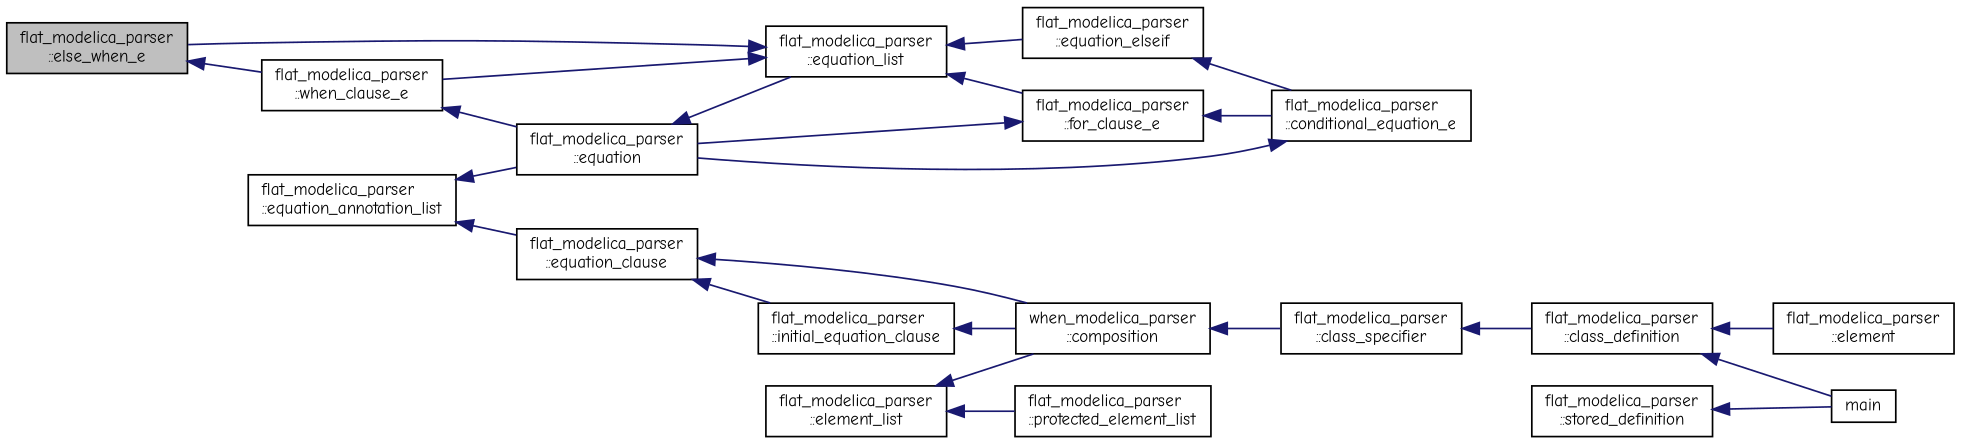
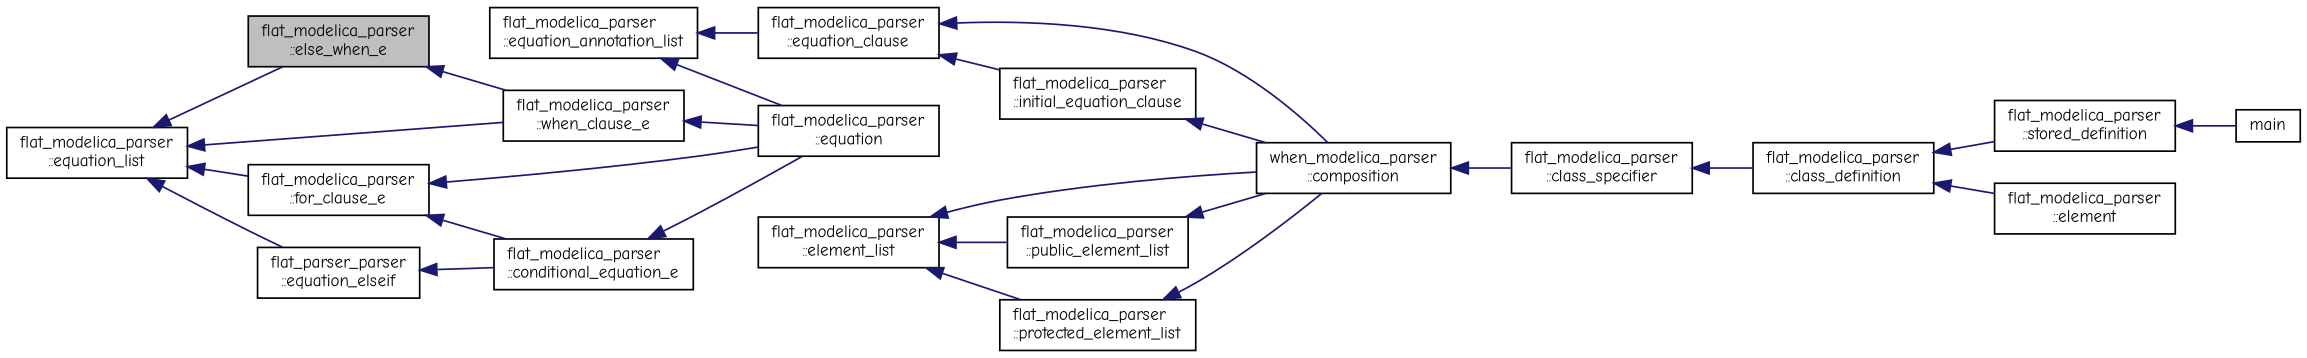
(1113, 33) -> (339, 273)
(740, 97) -> none
none -> (1098, 242)
none -> (1252, 246)
(1775, 378) -> (1973, 145)
